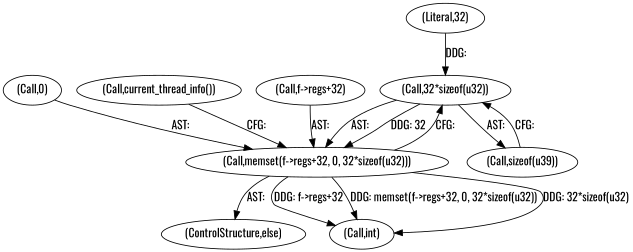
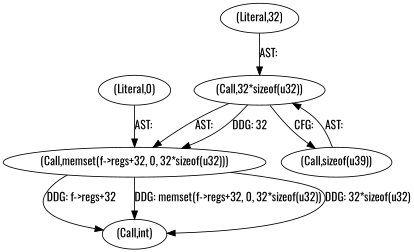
(457, 54) -> (270, 54)
(32, 90) -> (135, 90)
(159, 90) -> none
(310, 90) -> none
(497, 126) -> (306, 126)
(526, 126) -> (335, 126)
(421, 136) -> none
(234, 234) -> none
